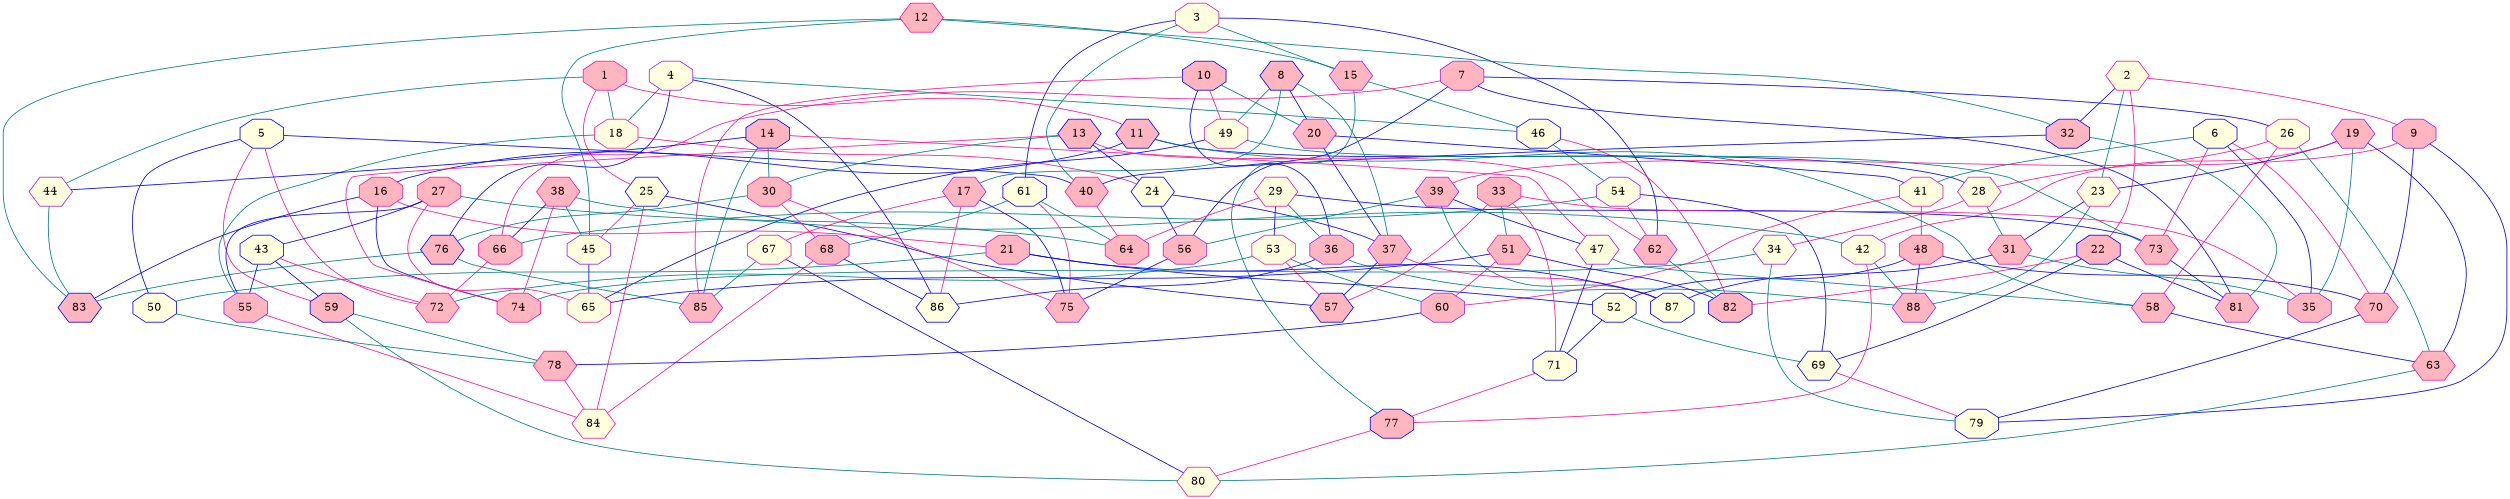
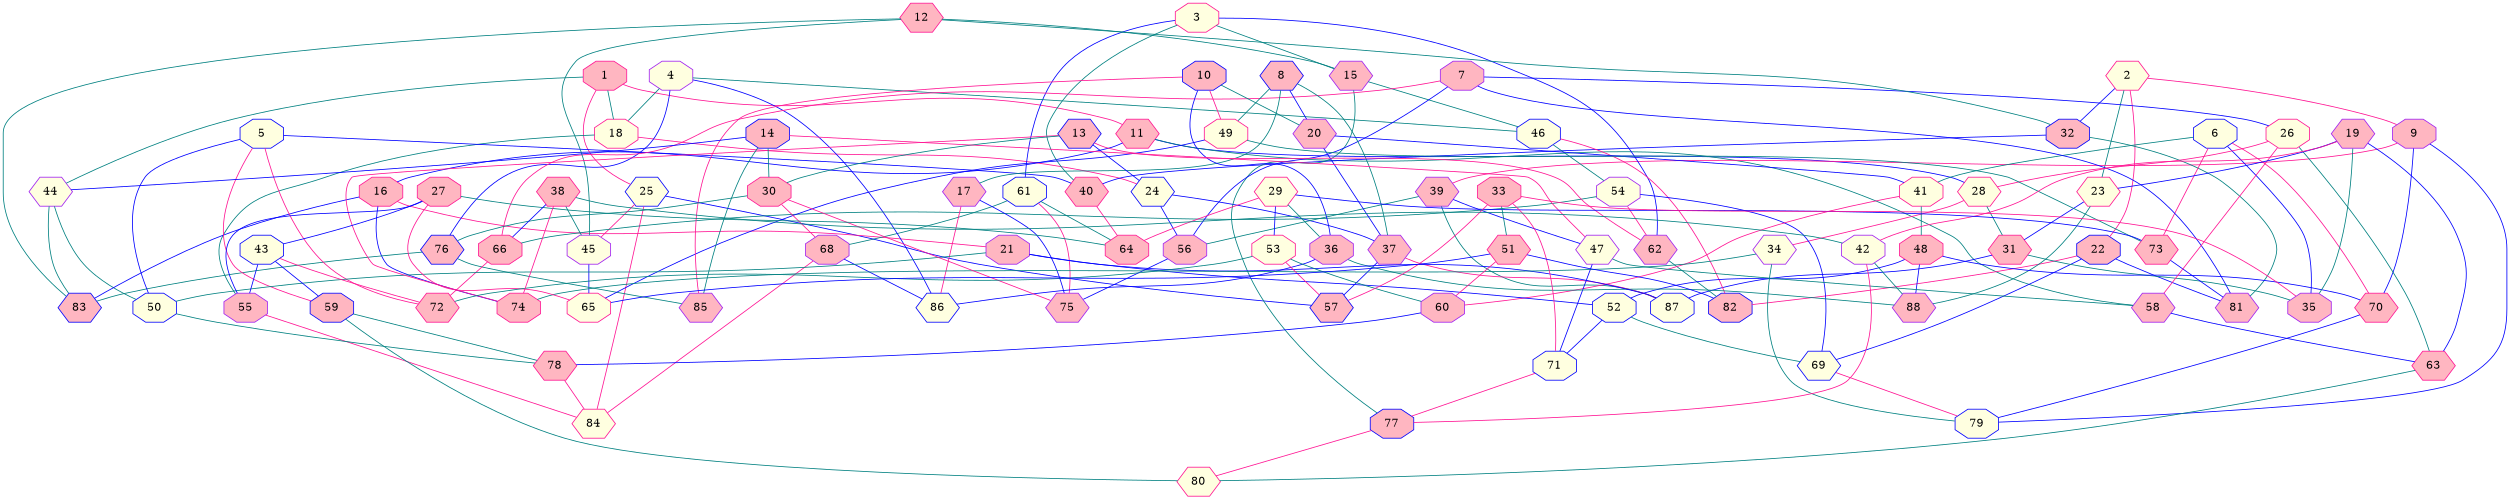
(1137, 134) -> (1137, 134)
(769, 250) -> none
none -> (83, 263)
